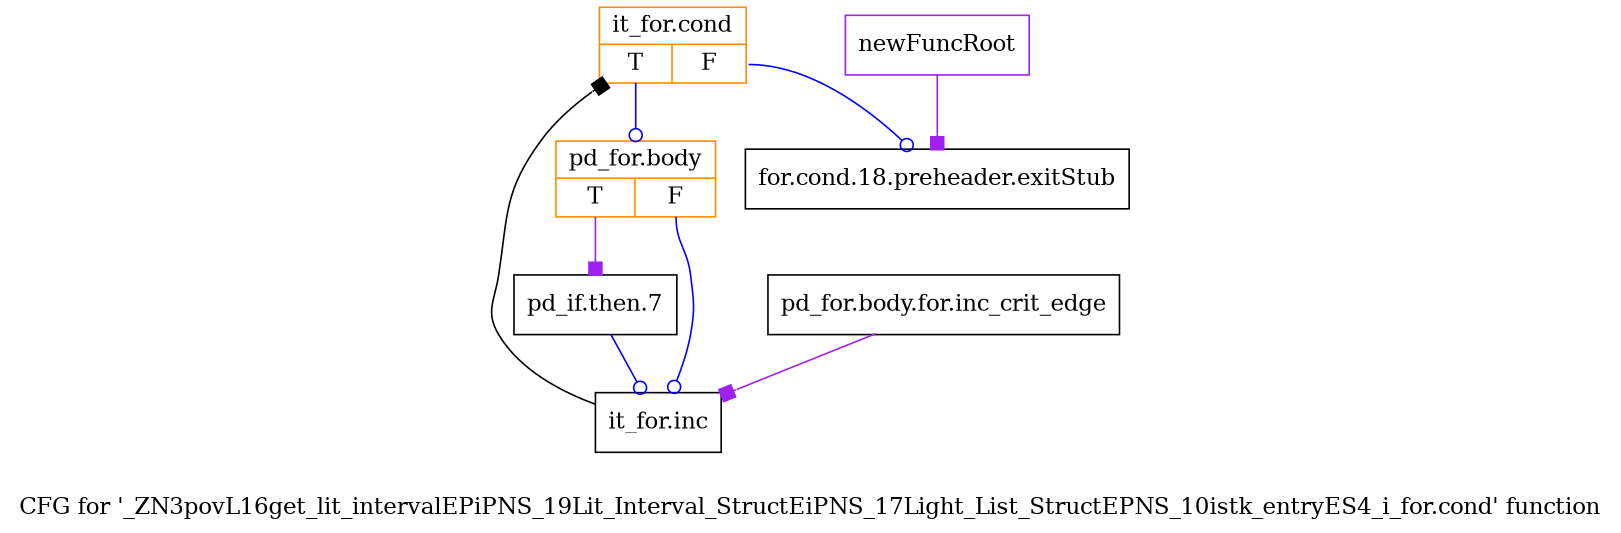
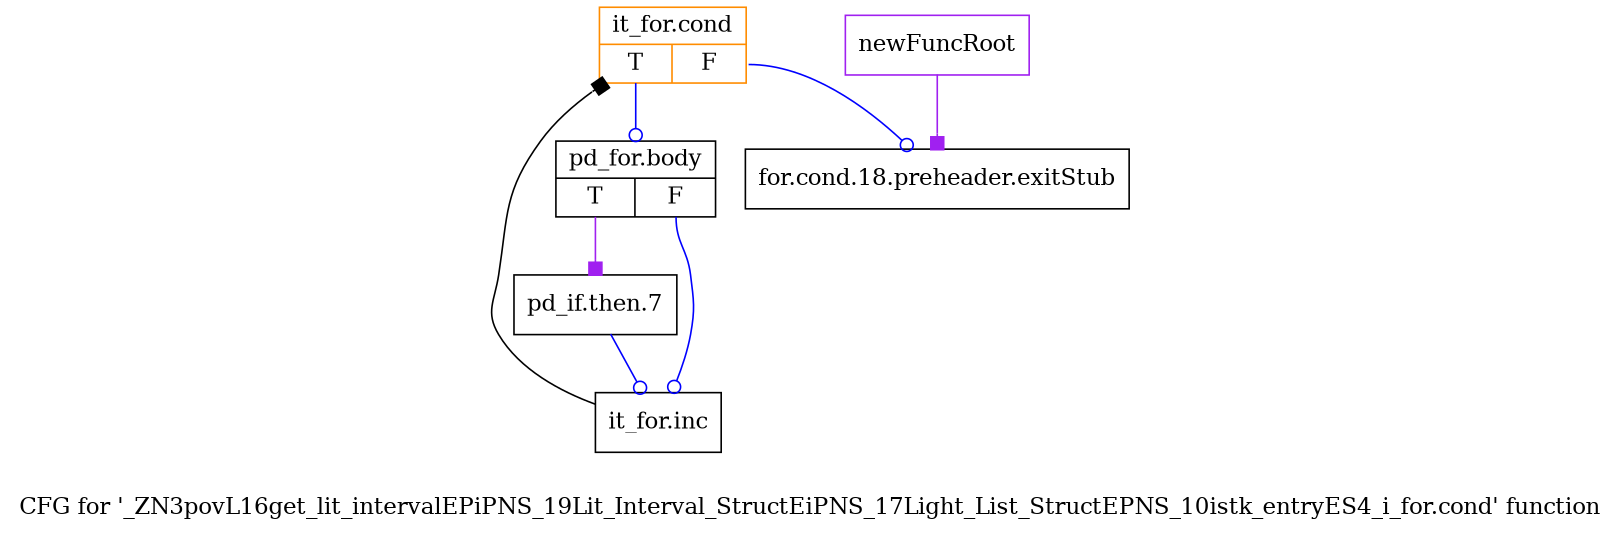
(636, 179) -> (636, 179)
(944, 305) -> none
